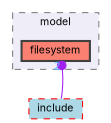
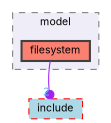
(63, 84) -> (49, 76)
